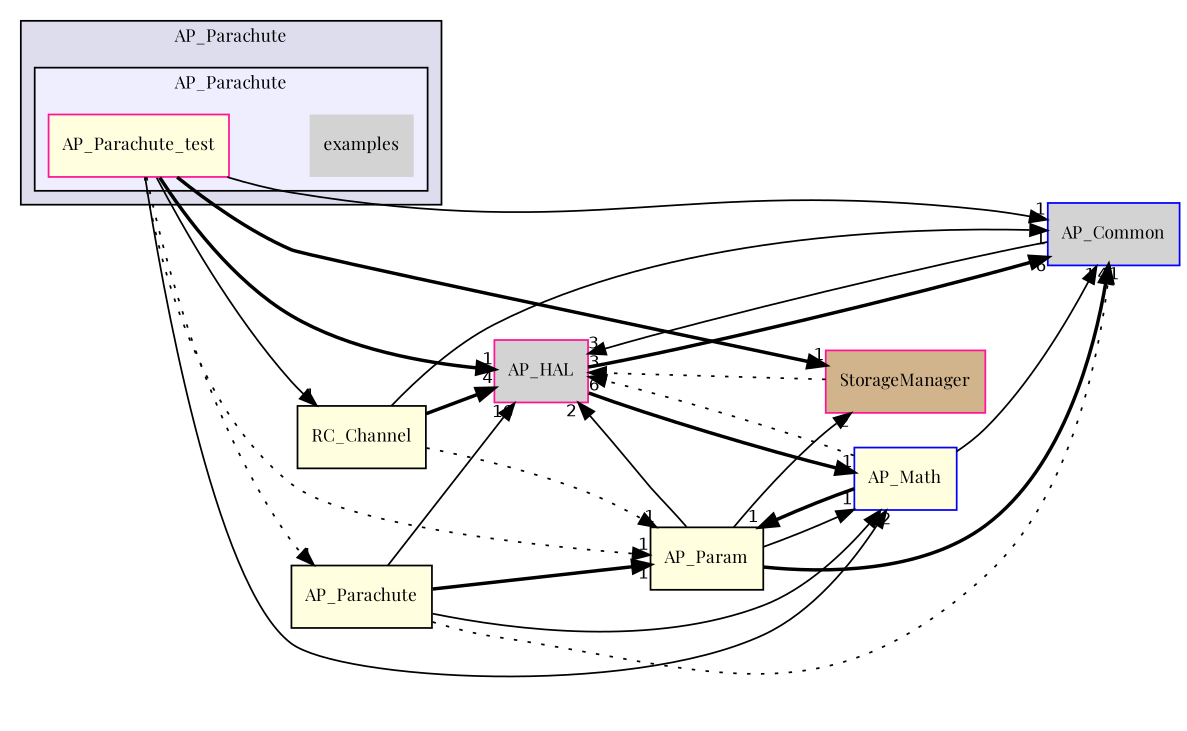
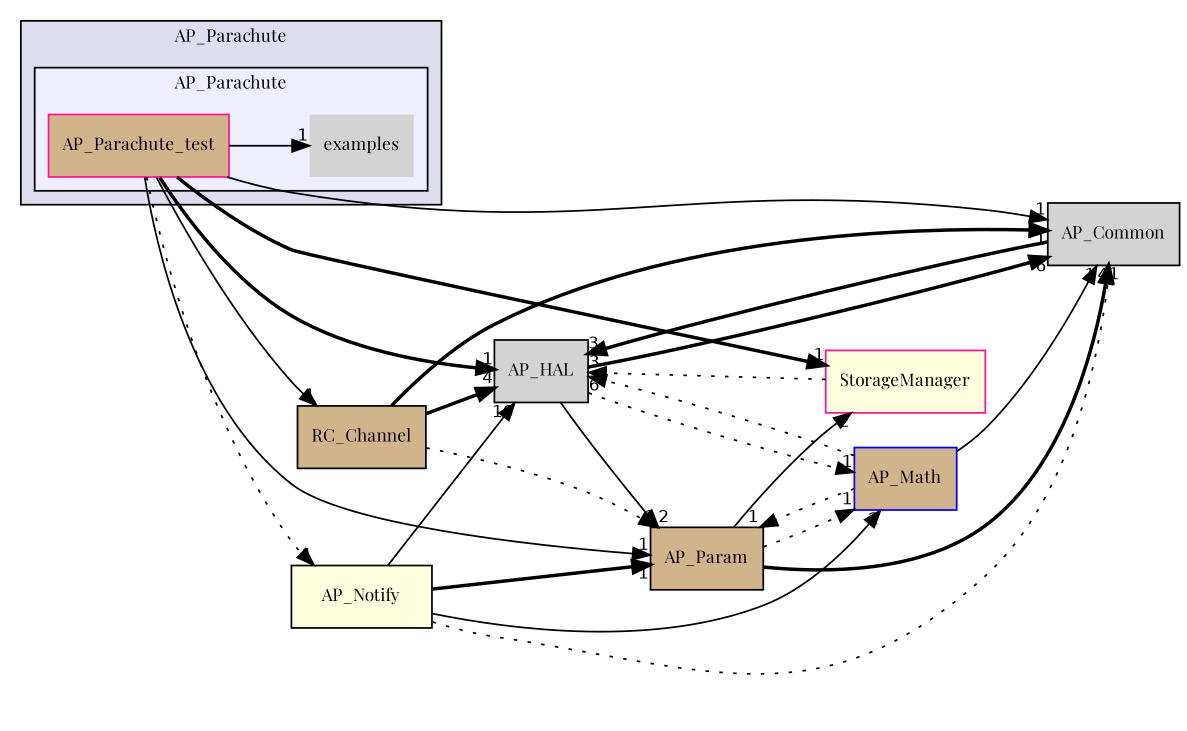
(139, 146) -> (139, 146)
(1114, 234) -> (1114, 234)
(691, 258) -> (691, 258)
(825, 291) -> (825, 291)
(541, 371) -> (541, 371)
(906, 382) -> (906, 382)
(712, 433) -> (712, 433)
(362, 437) -> (362, 437)
(637, 472) -> (603, 459)
(906, 479) -> (906, 479)
(293, 485) -> (293, 485)
(815, 503) -> (815, 503)
(801, 533) -> (801, 533)
(707, 559) -> (707, 559)
(362, 597) -> (362, 597)
(361, 665) -> (261, 146)
